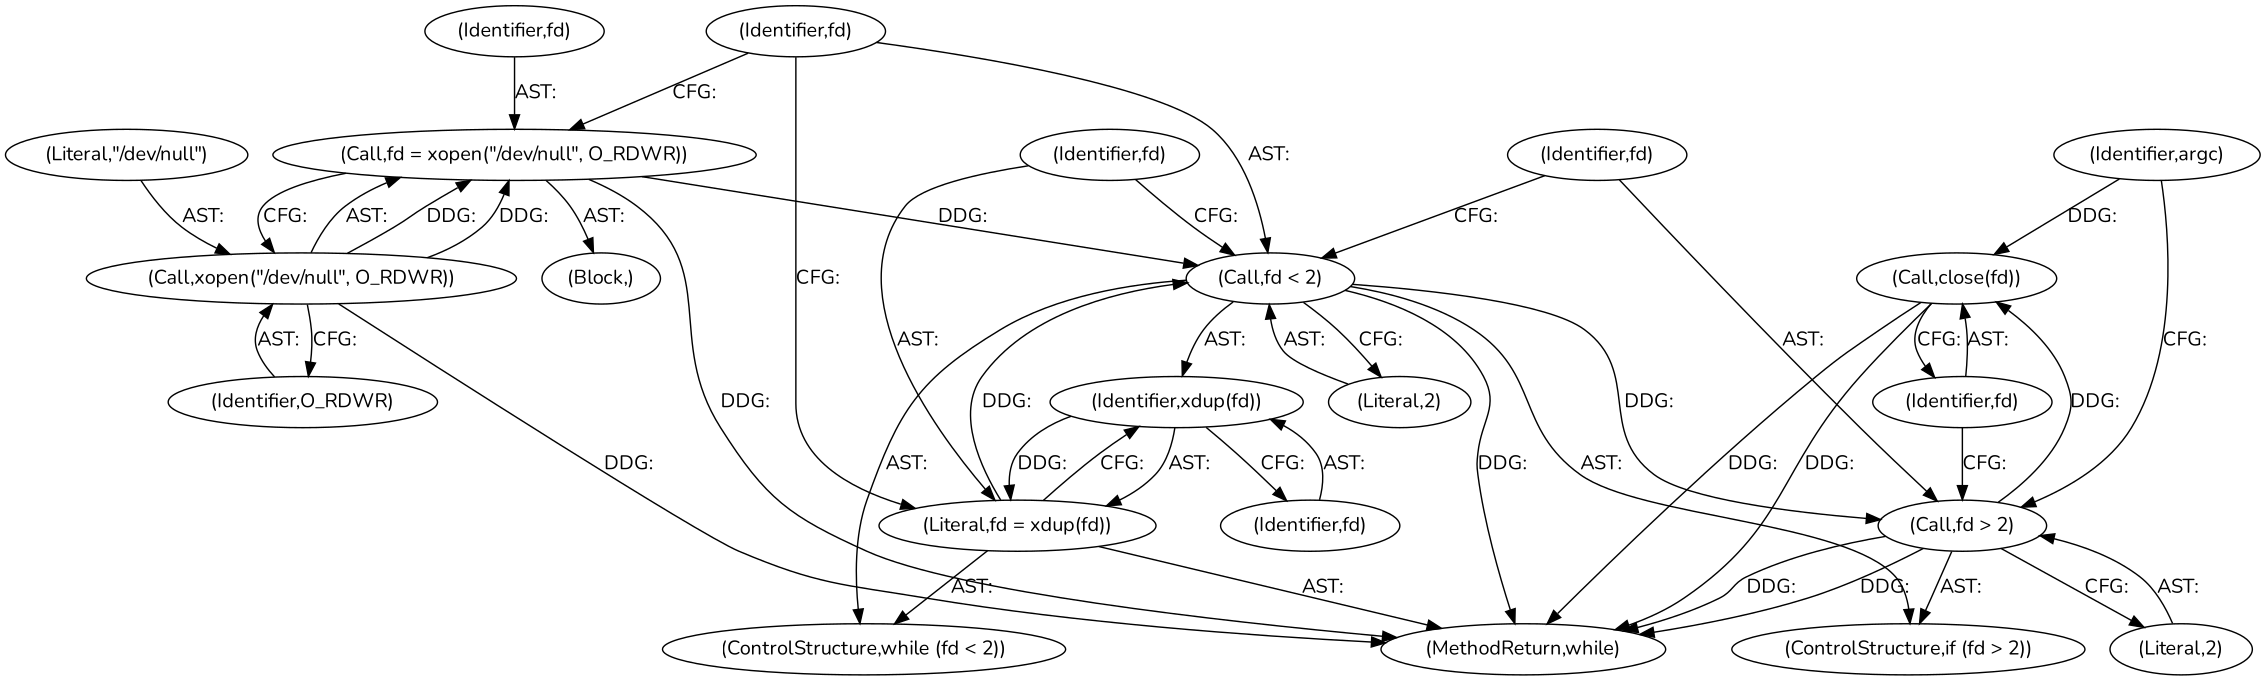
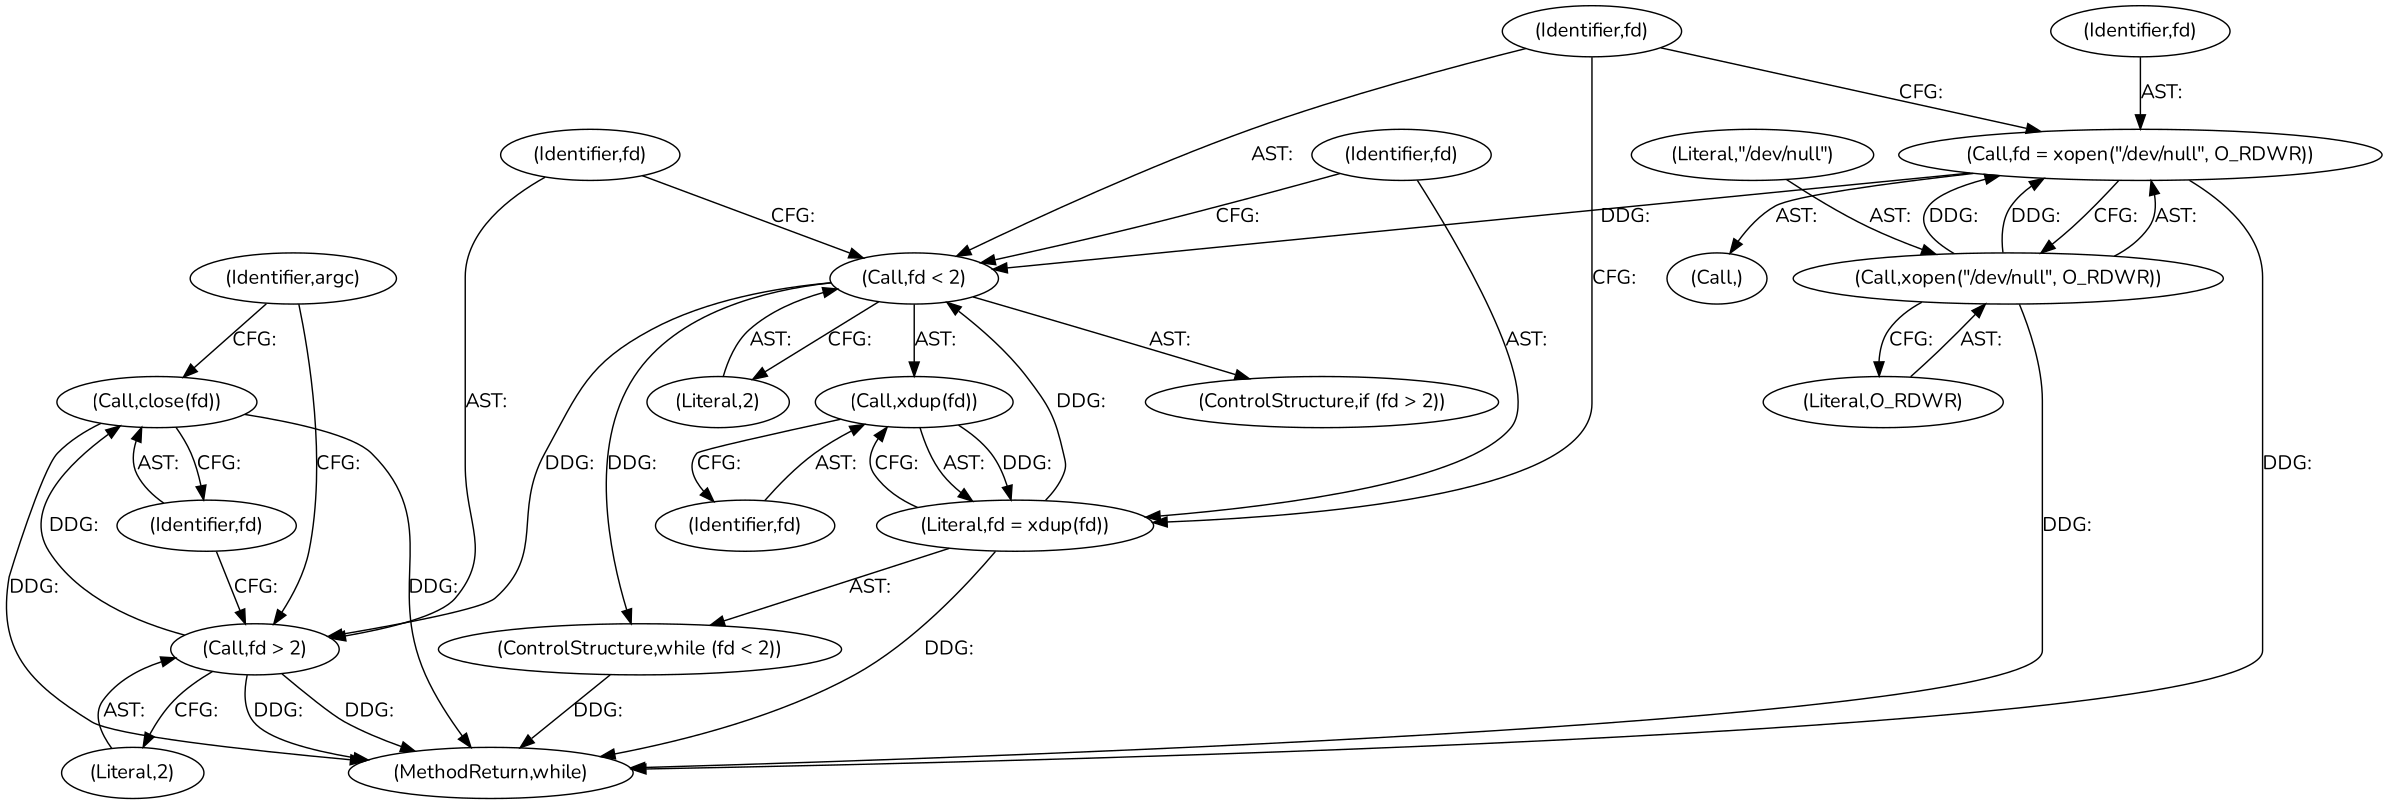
(2095, 217) -> (257, 340)
(601, 278) -> (1717, 278)
(303, 402) -> (1883, 402)
(1177, 402) -> (914, 402)
(1489, 411) -> (571, 707)
(910, 464) -> (635, 464)
(1939, 581) -> none
(1326, 588) -> (952, 649)
